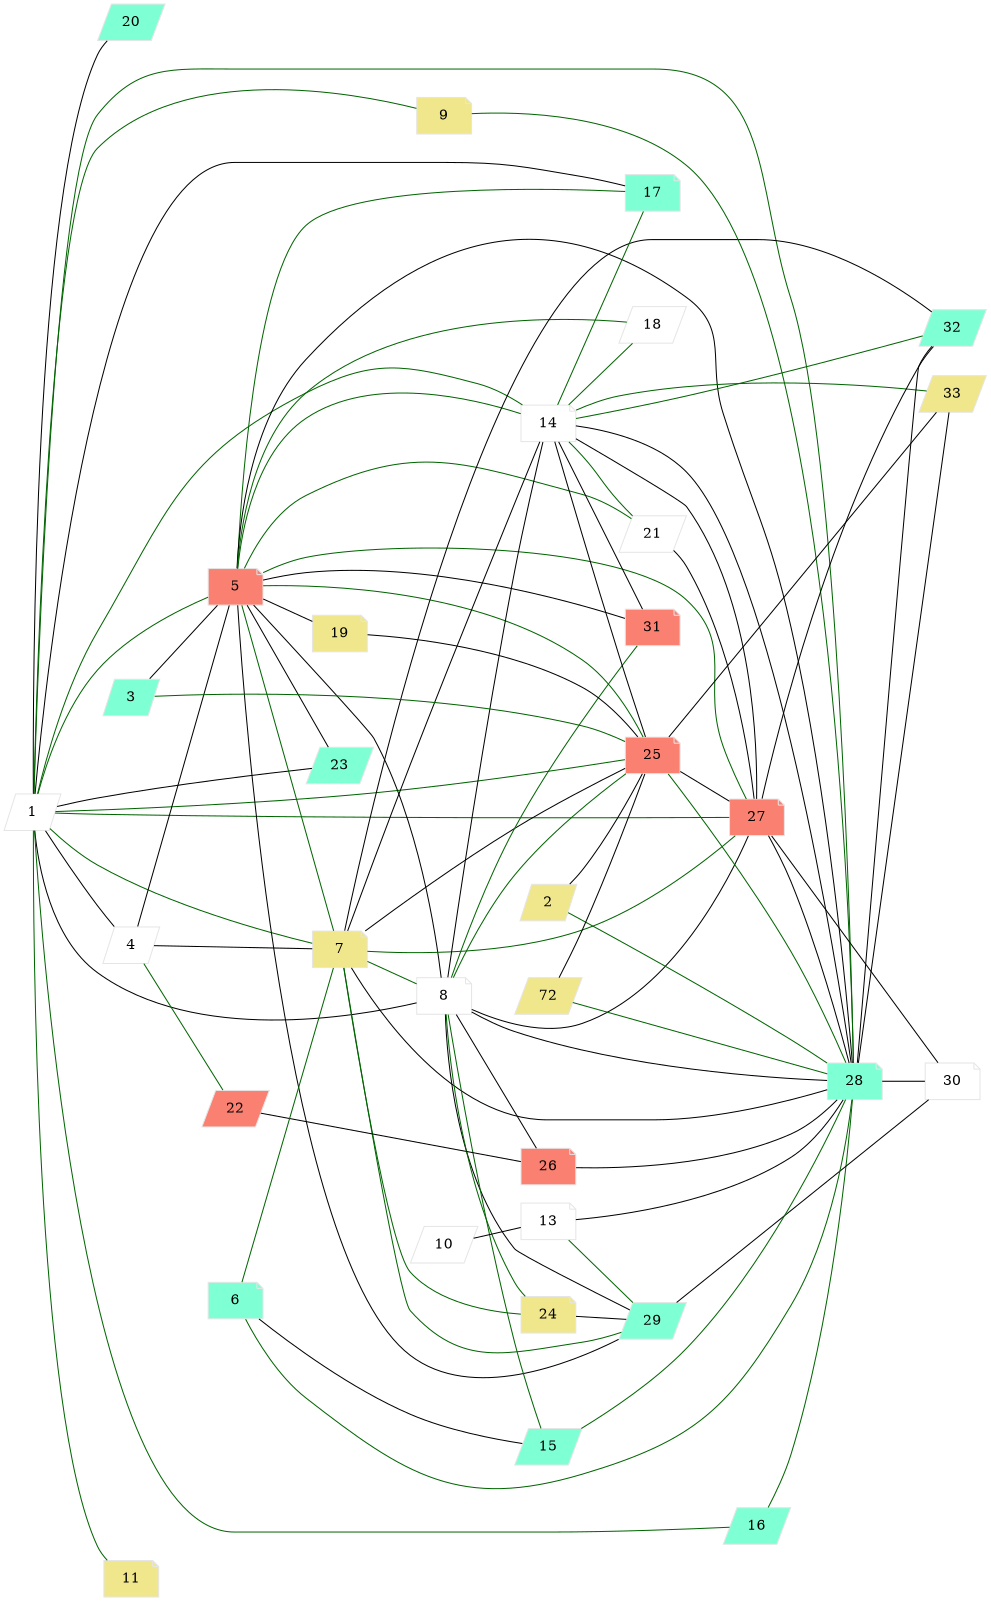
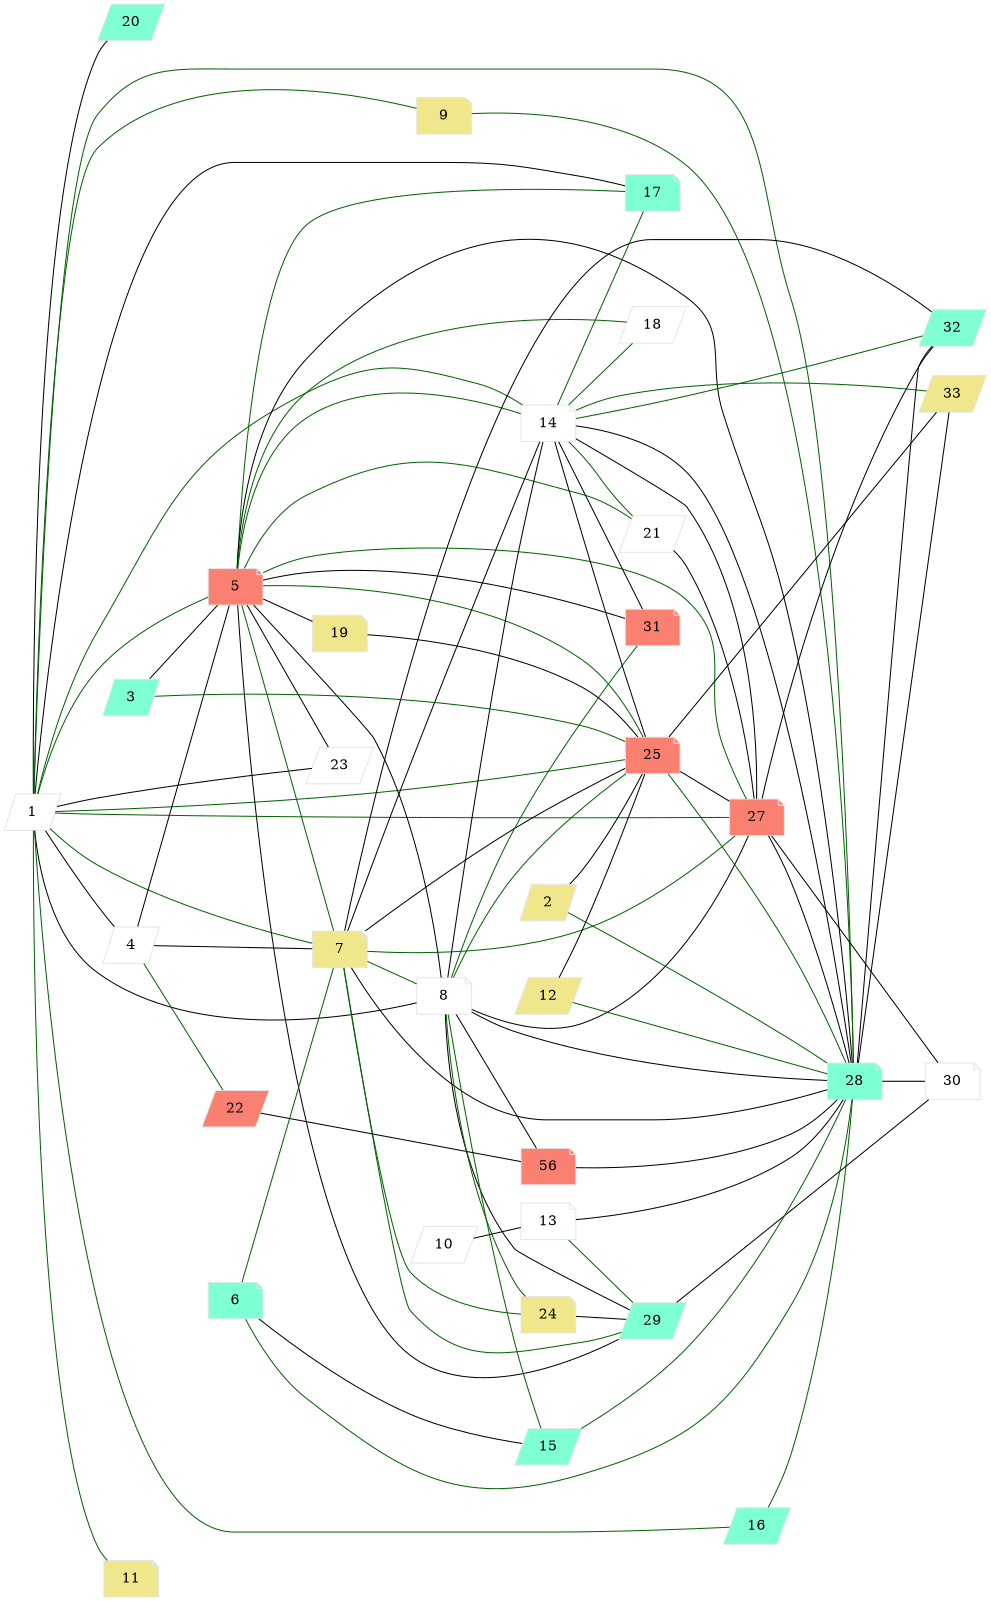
(340, 766) -> (340, 766)
(548, 996) -> (548, 996)
(548, 1167) -> (548, 1167)
